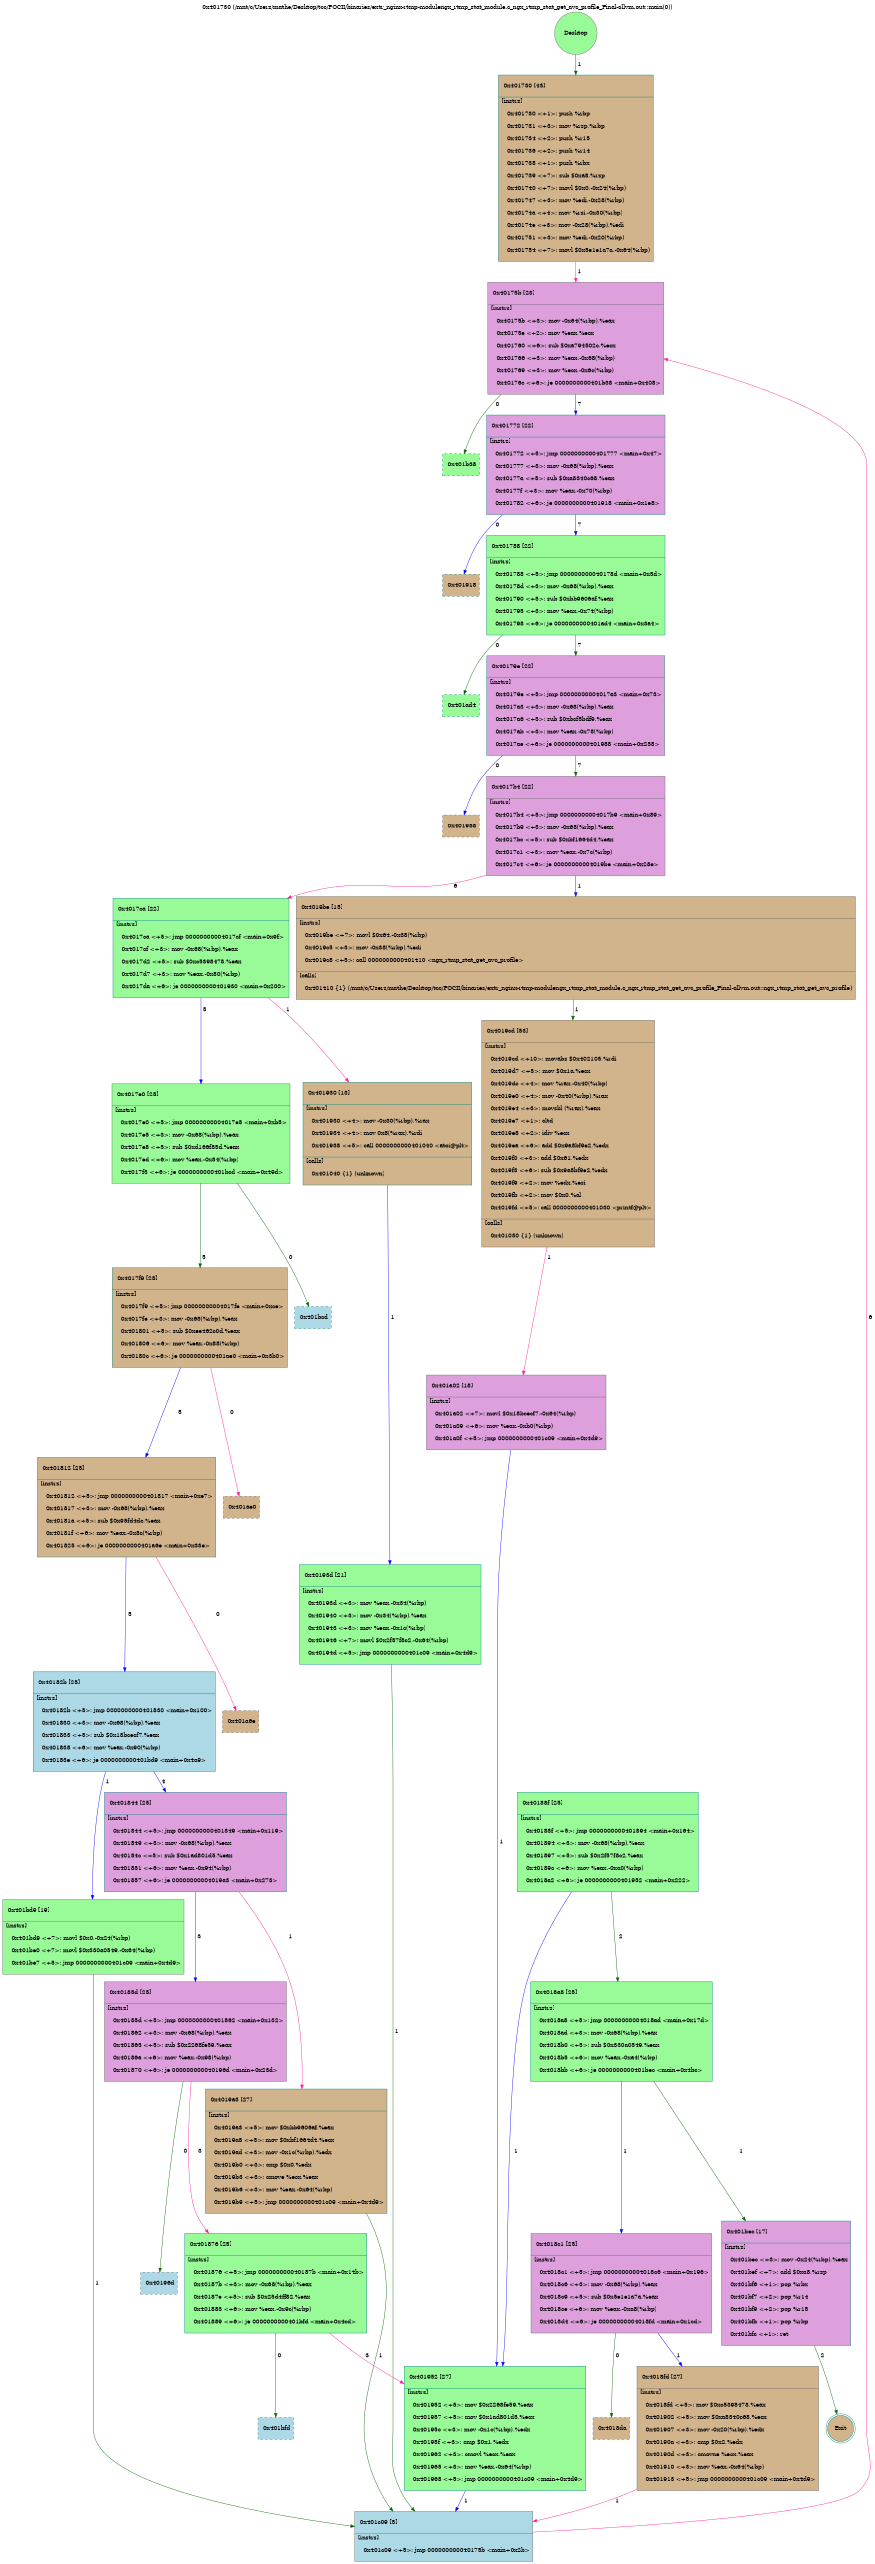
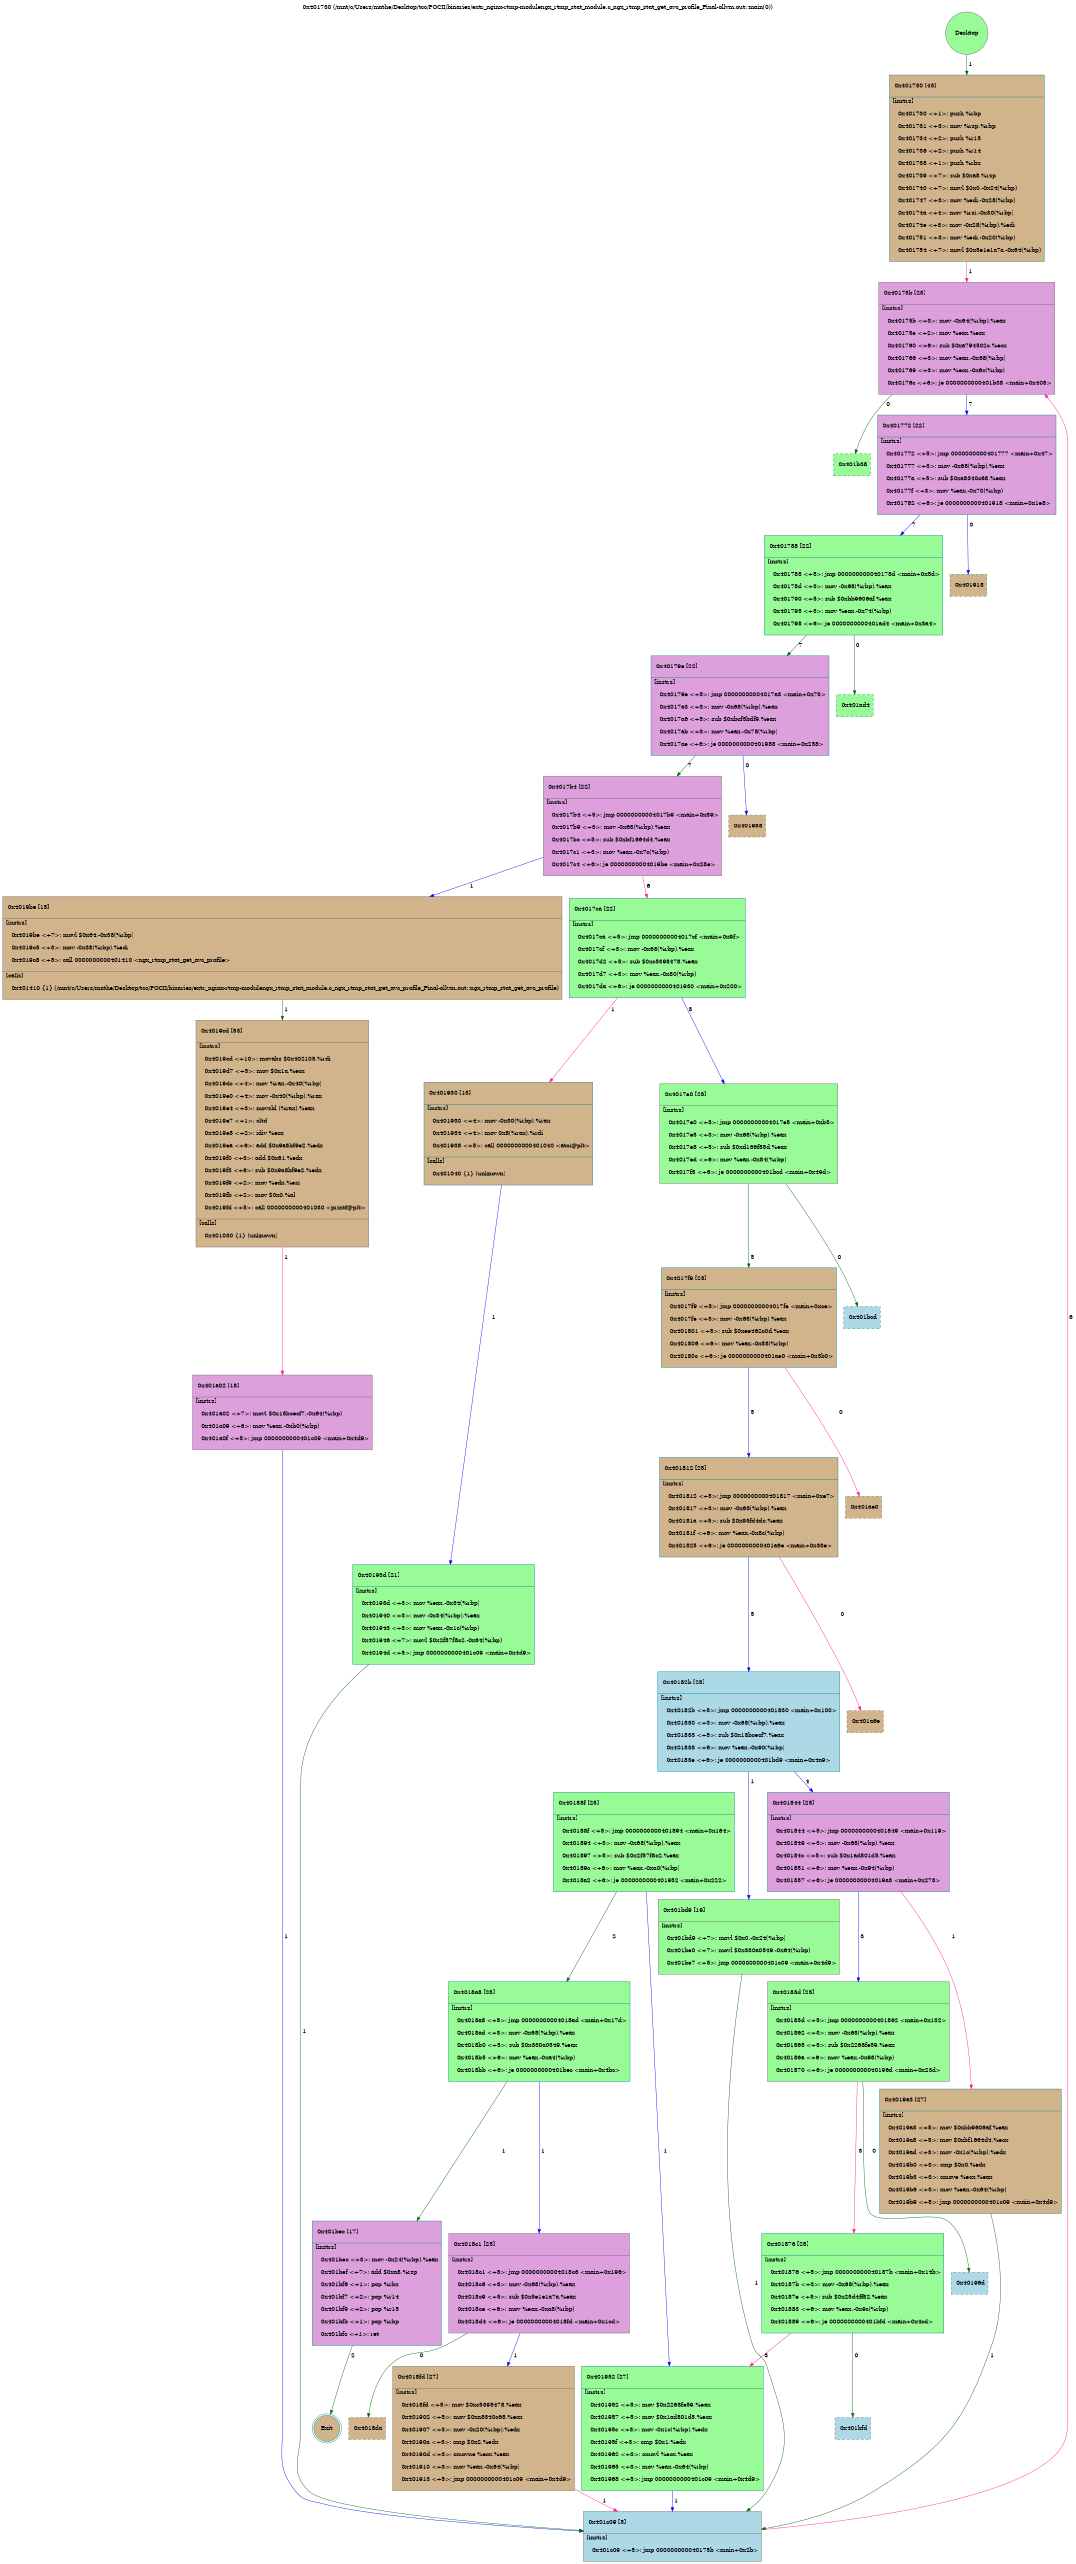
(498, 1906) -> (282, 2117)
(195, 2032) -> (858, 2032)
